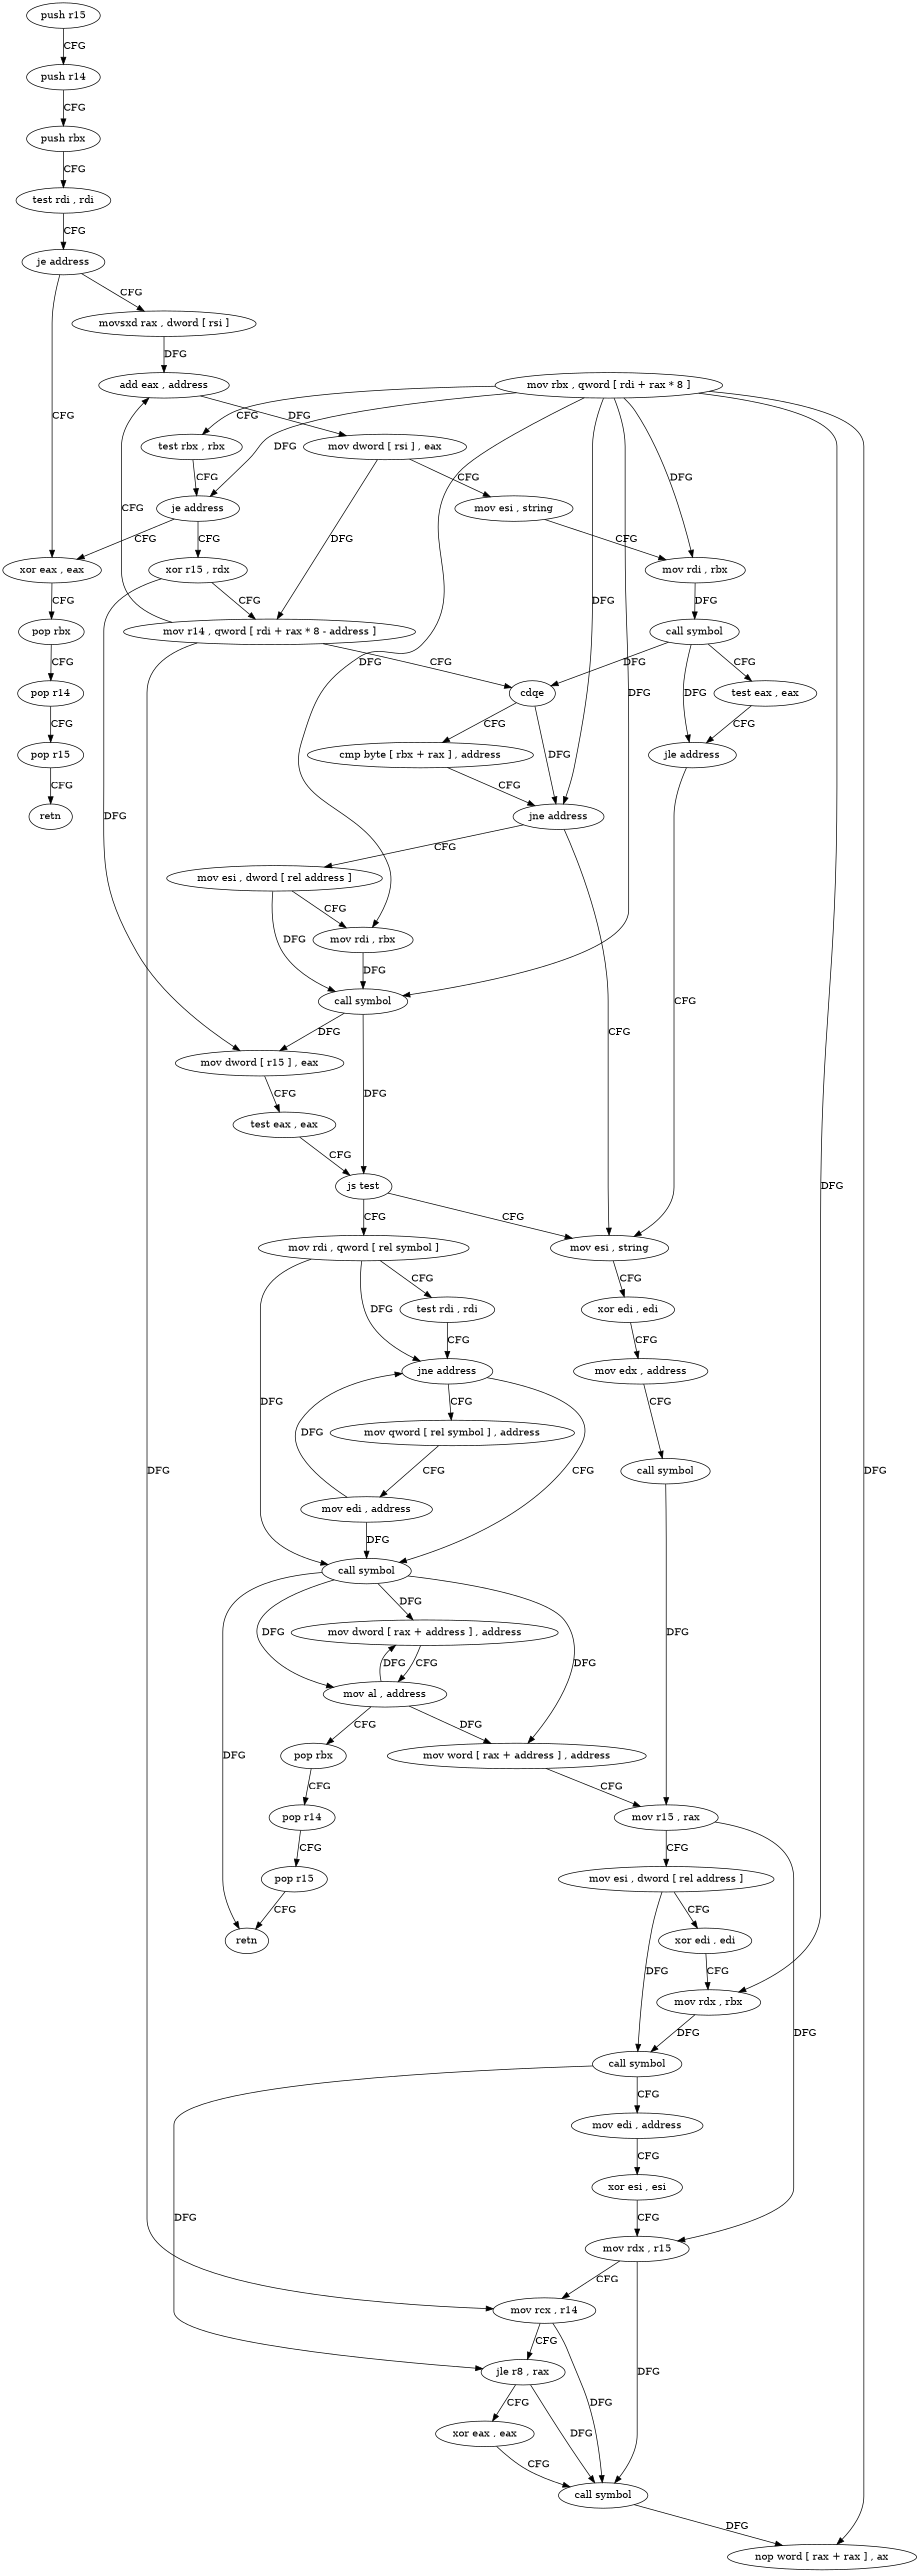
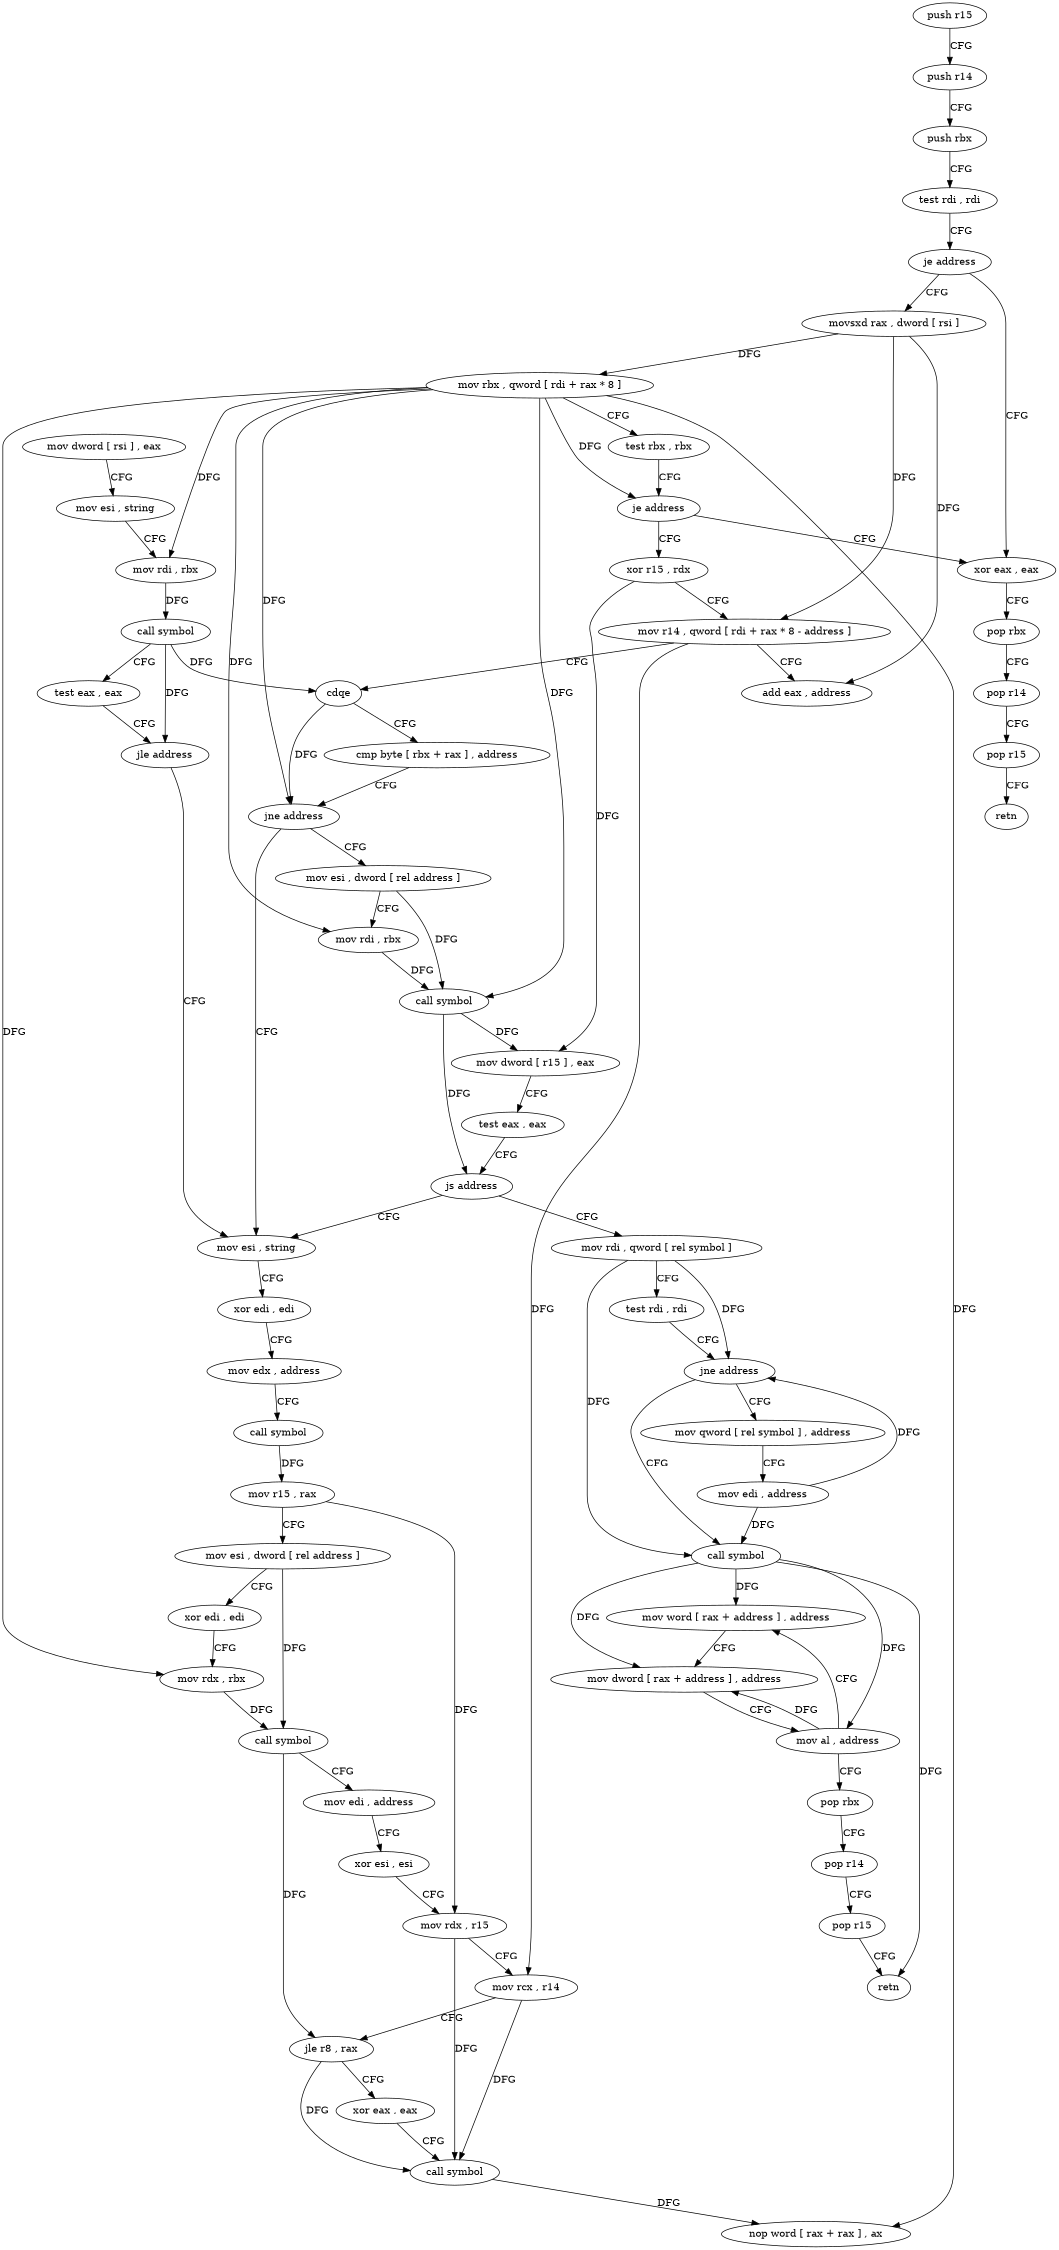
none -> (722, 354)
(270, 415) -> none
(329, 536) -> (893, 503)
(364, 1186) -> (472, 1186)
(471, 1725) -> (846, 1679)
(590, 1786) -> (712, 1646)
